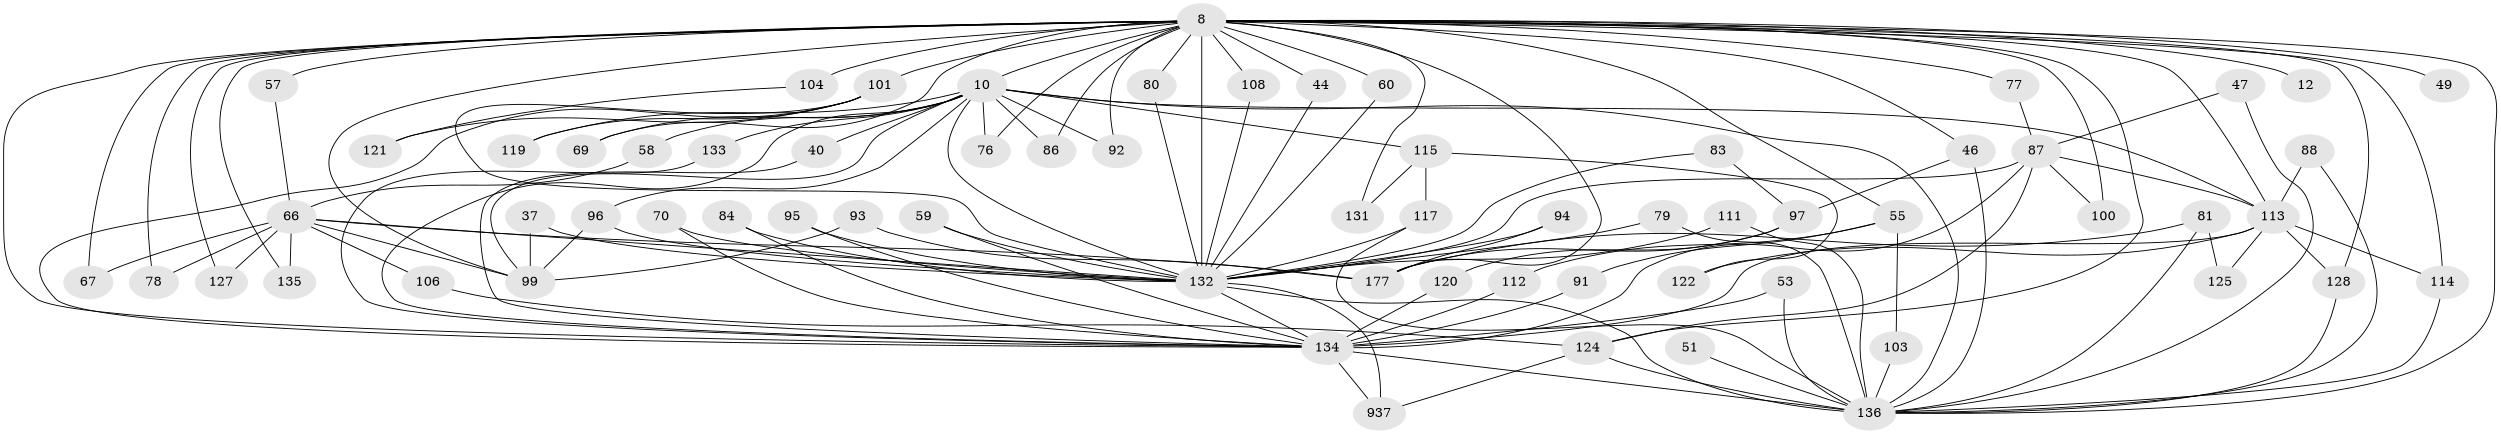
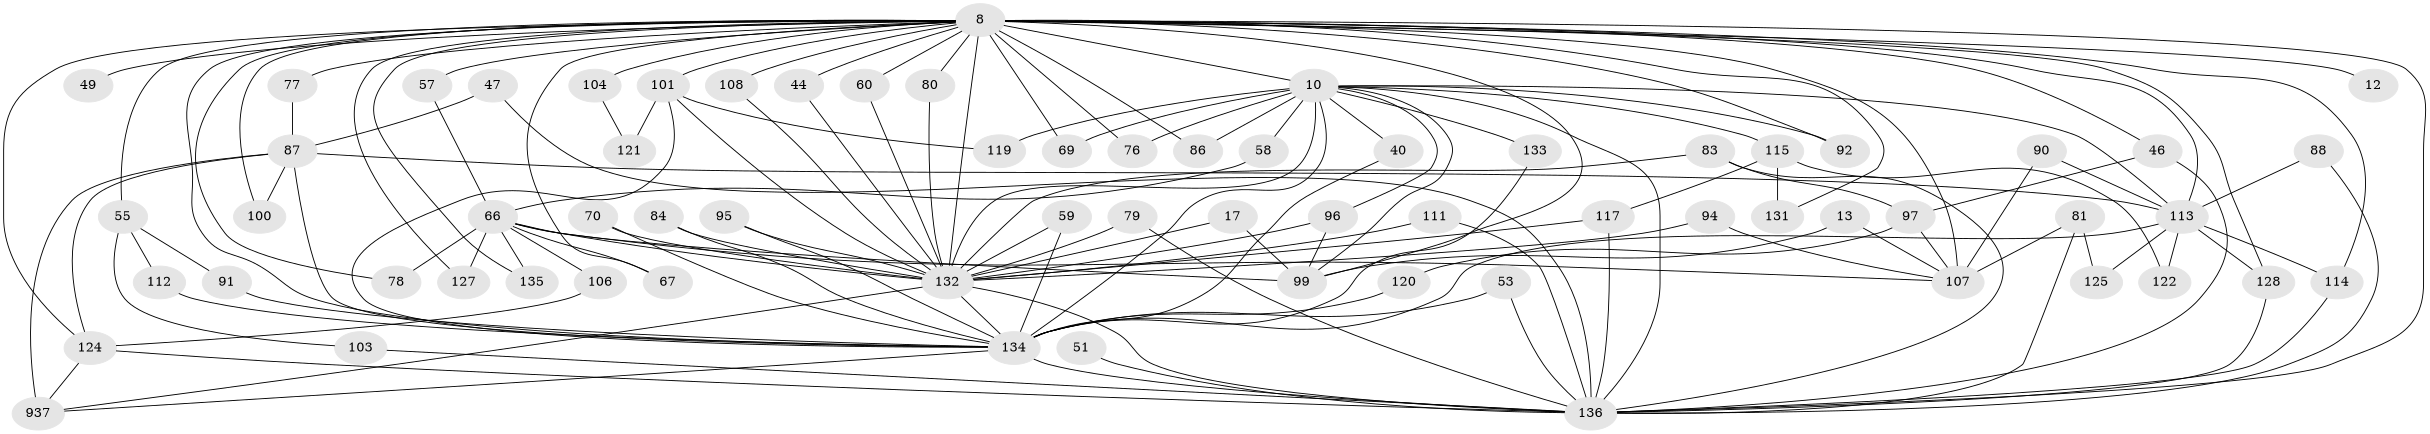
none -> (2042, 151)
(1614, 184) -> (71, 202)
(530, 217) -> (1233, 217)
(858, 217) -> (1845, 217)
(1378, 282) -> (1958, 282)
none -> (1974, 315)
